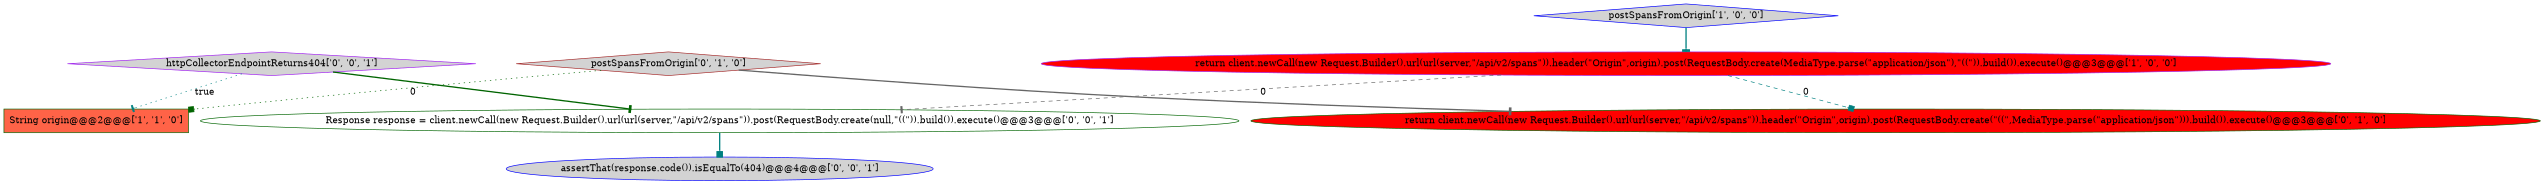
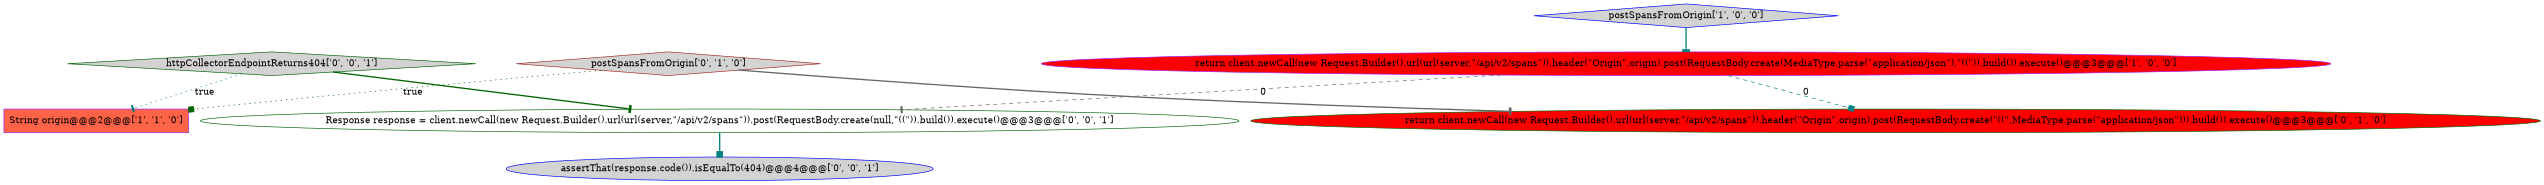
(272, 64) -> (272, 64)
(413, 92) -> (413, 92)
(96, 121) -> (96, 121)
